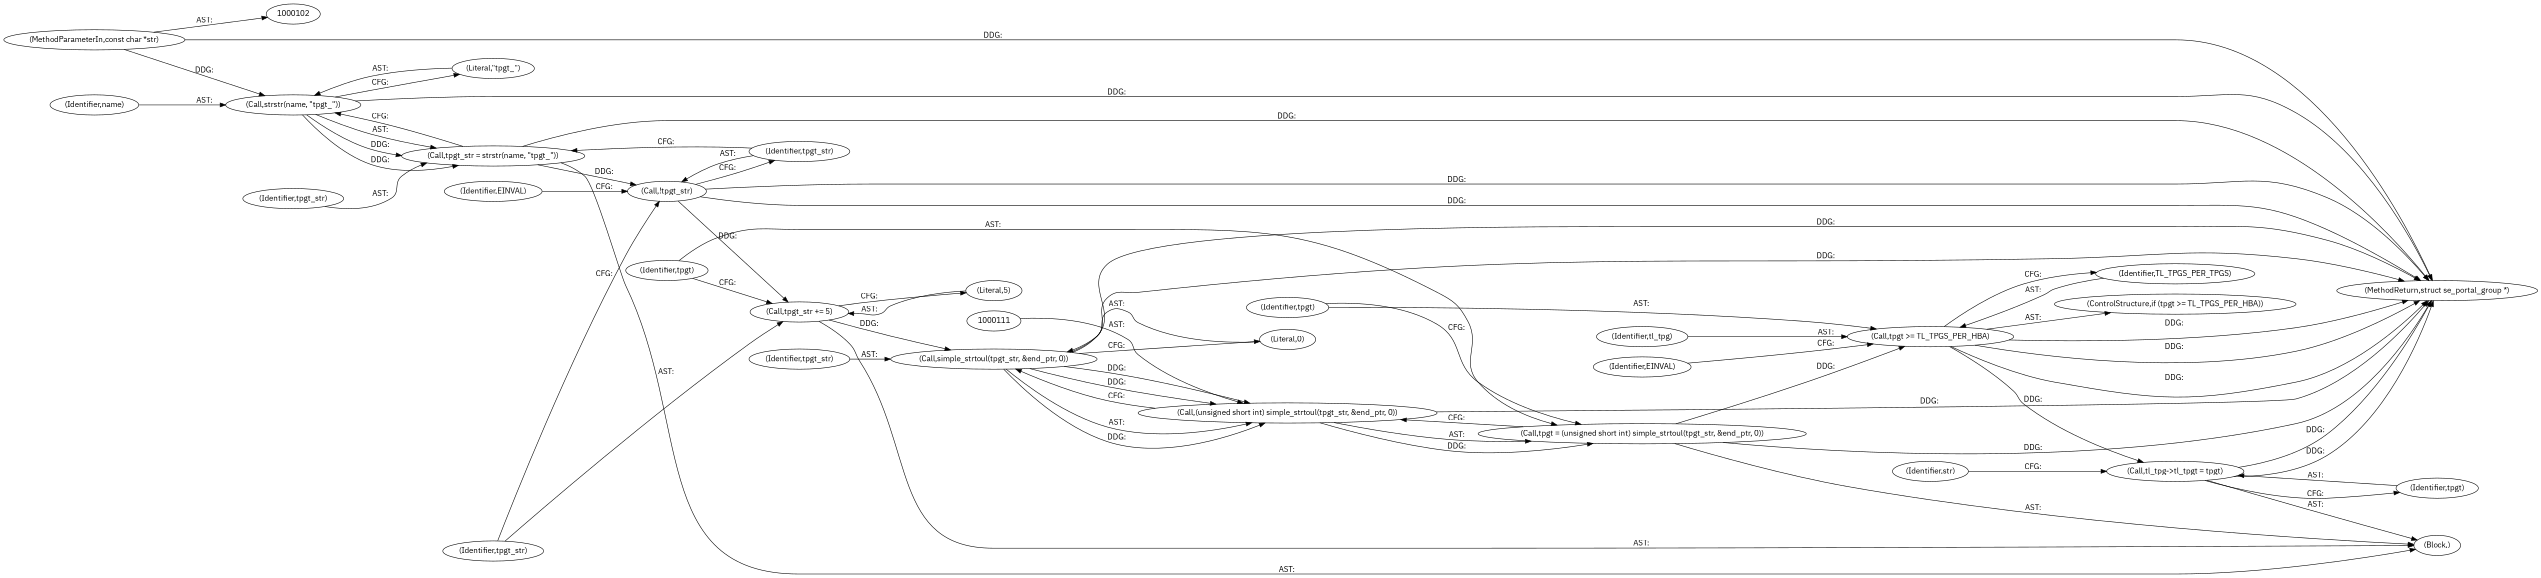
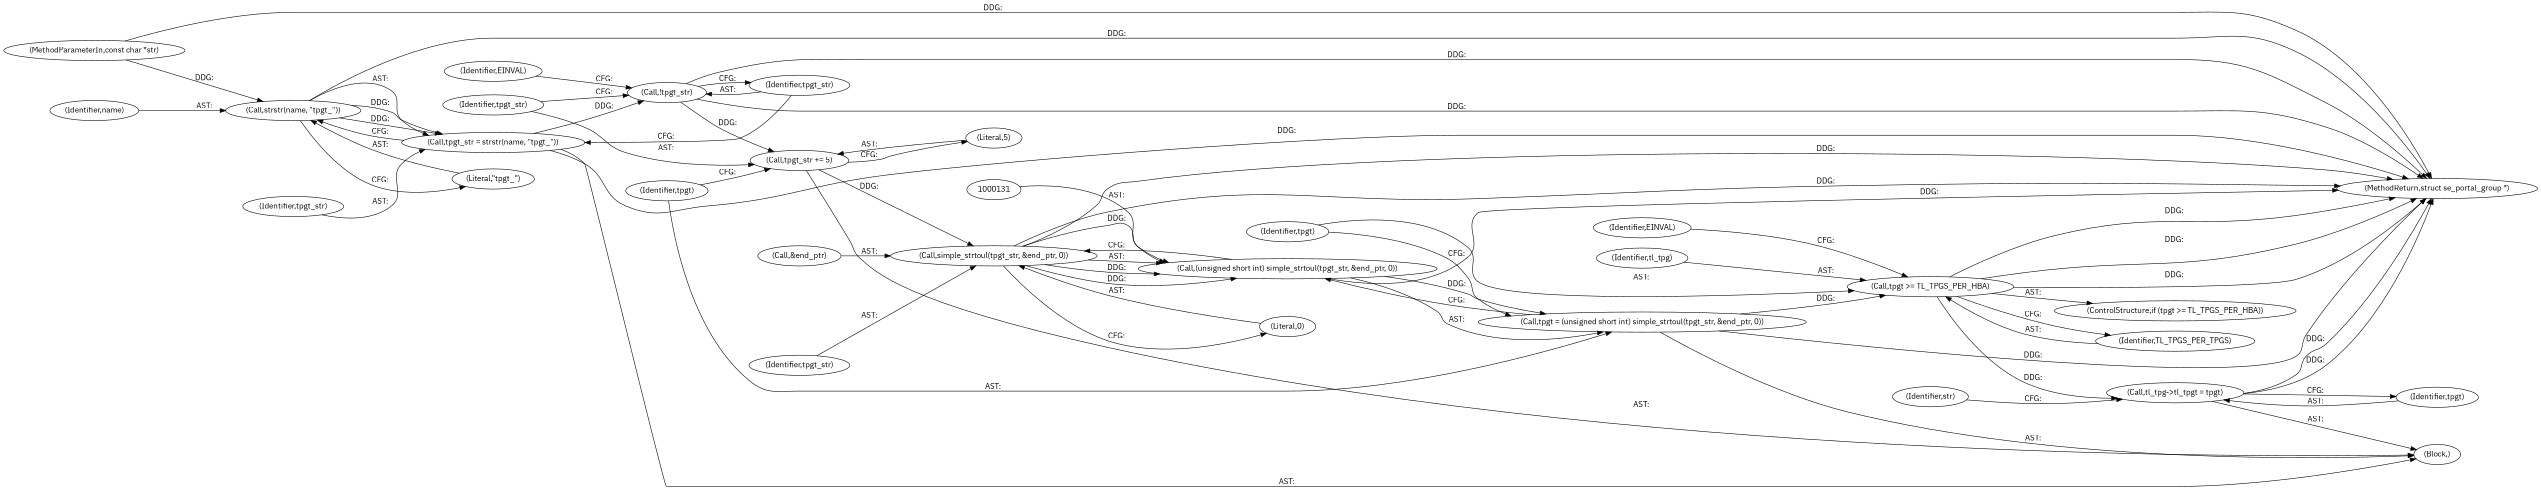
(293, 14) -> none
none -> (799, 256)
(994, 321) -> (994, 190)
